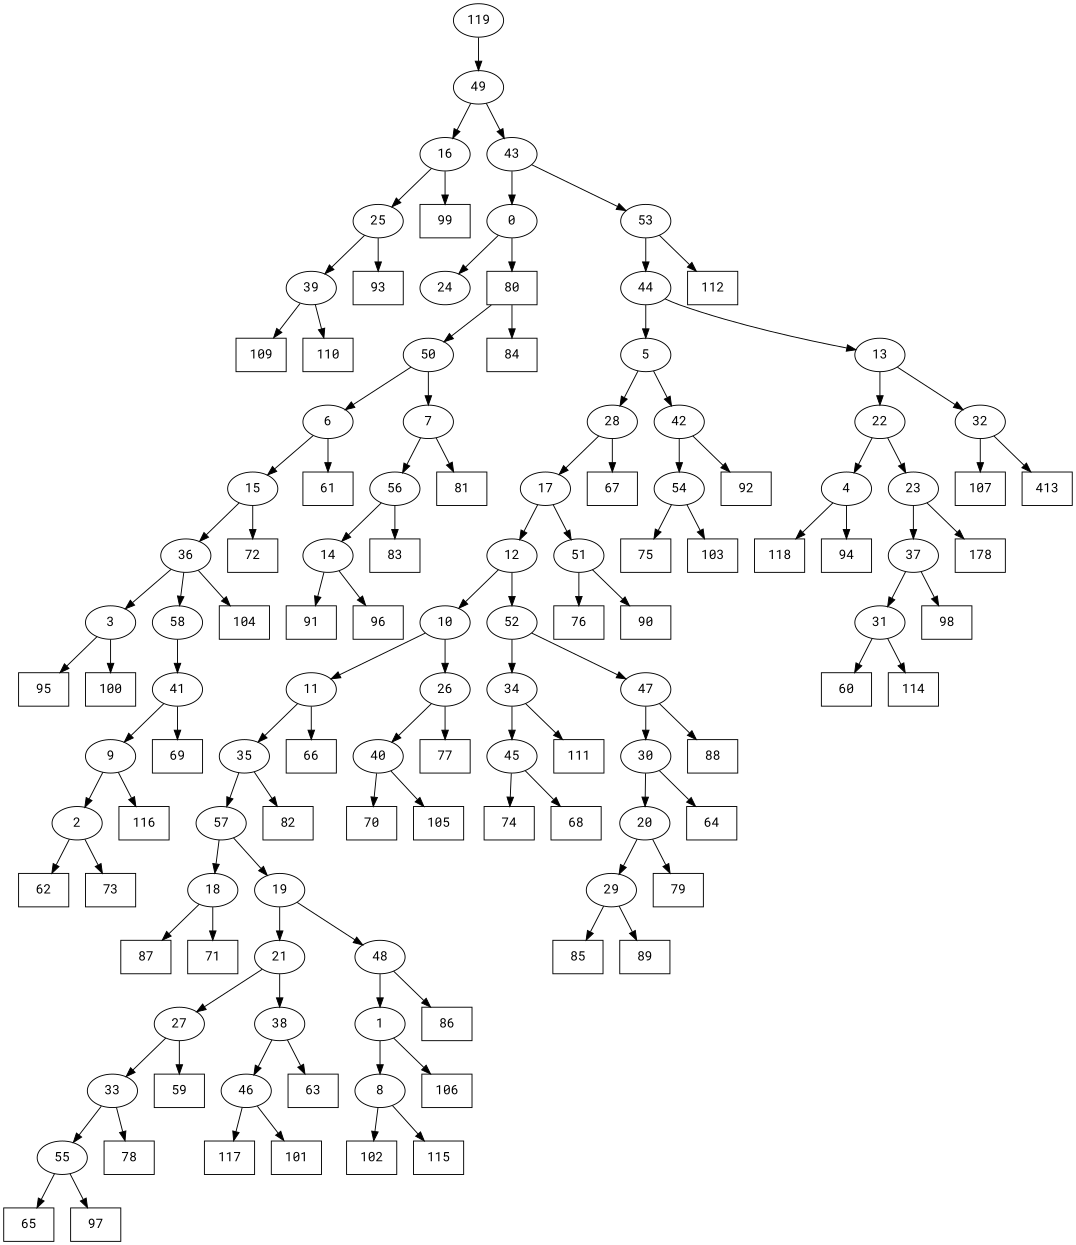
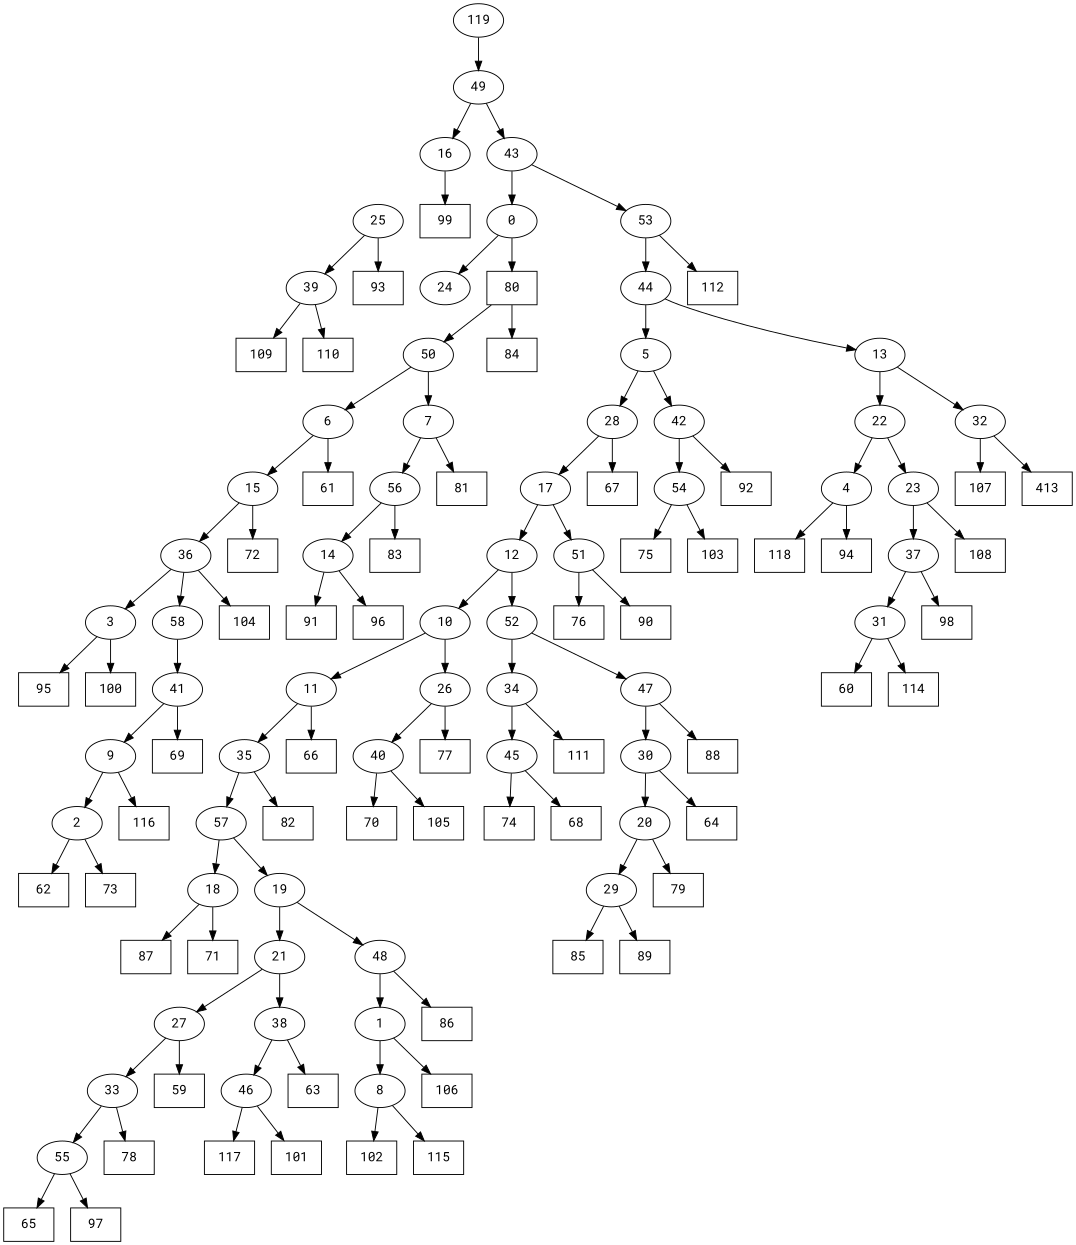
(415, 184) -> none
(980, 556) -> (980, 556)
